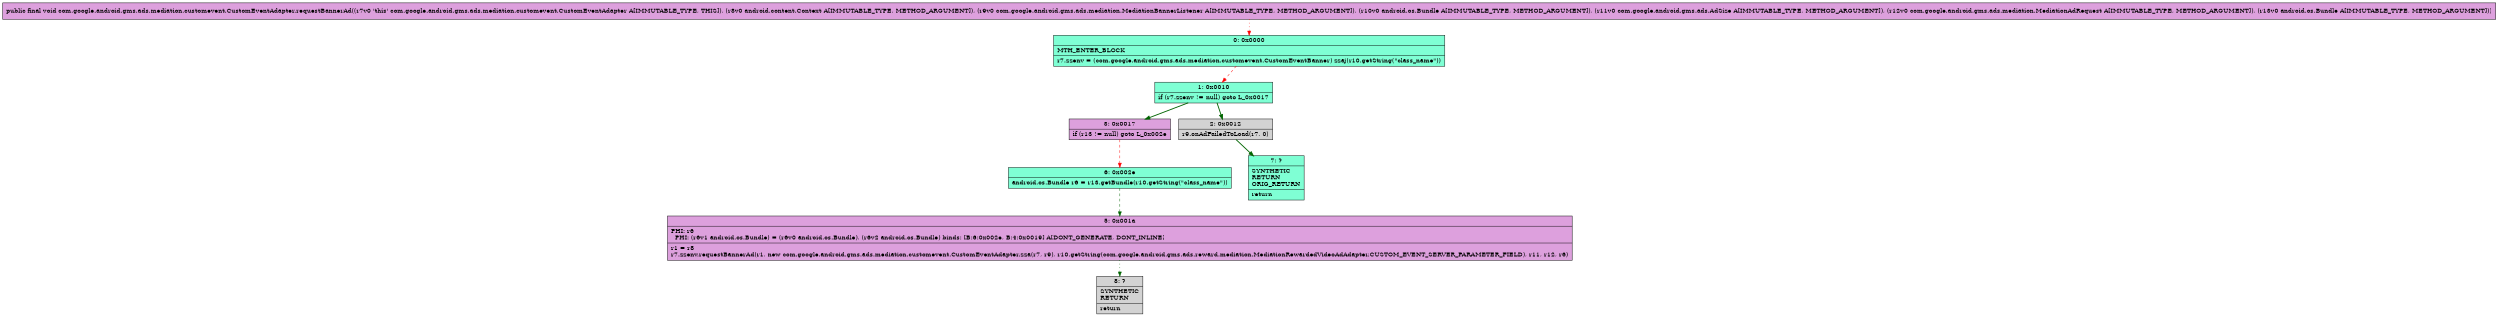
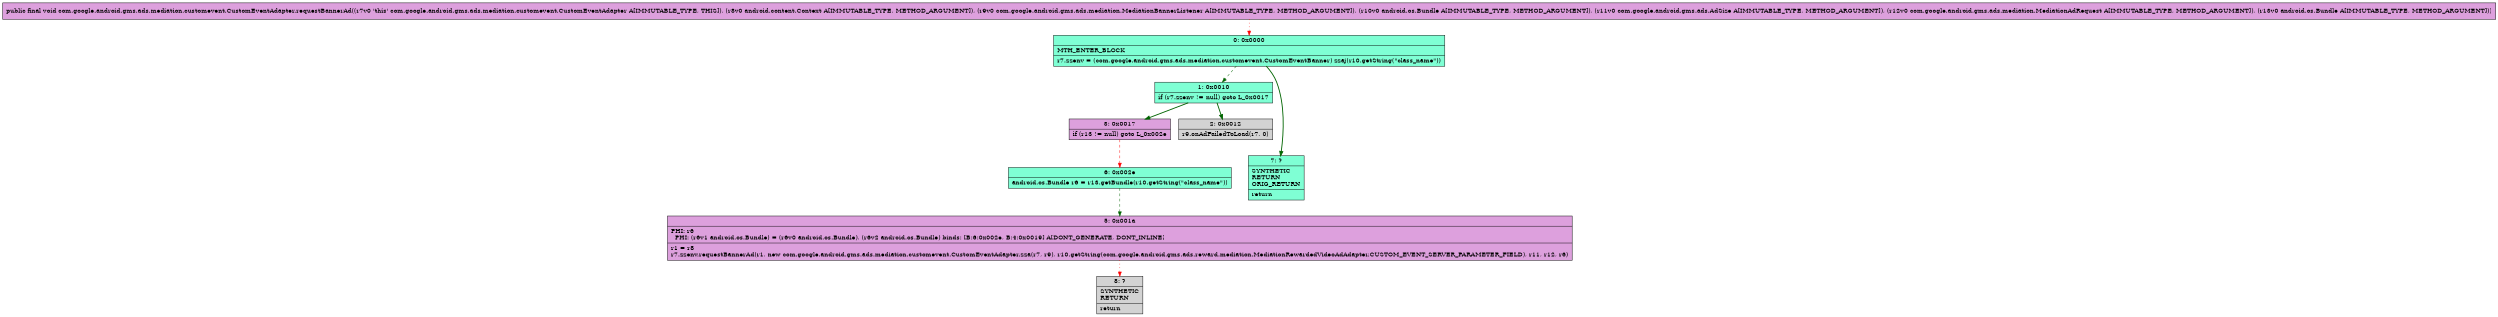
(1231, 72) -> (1231, 72)
(1243, 146) -> (1282, 107)
(1120, 266) -> (1120, 266)
